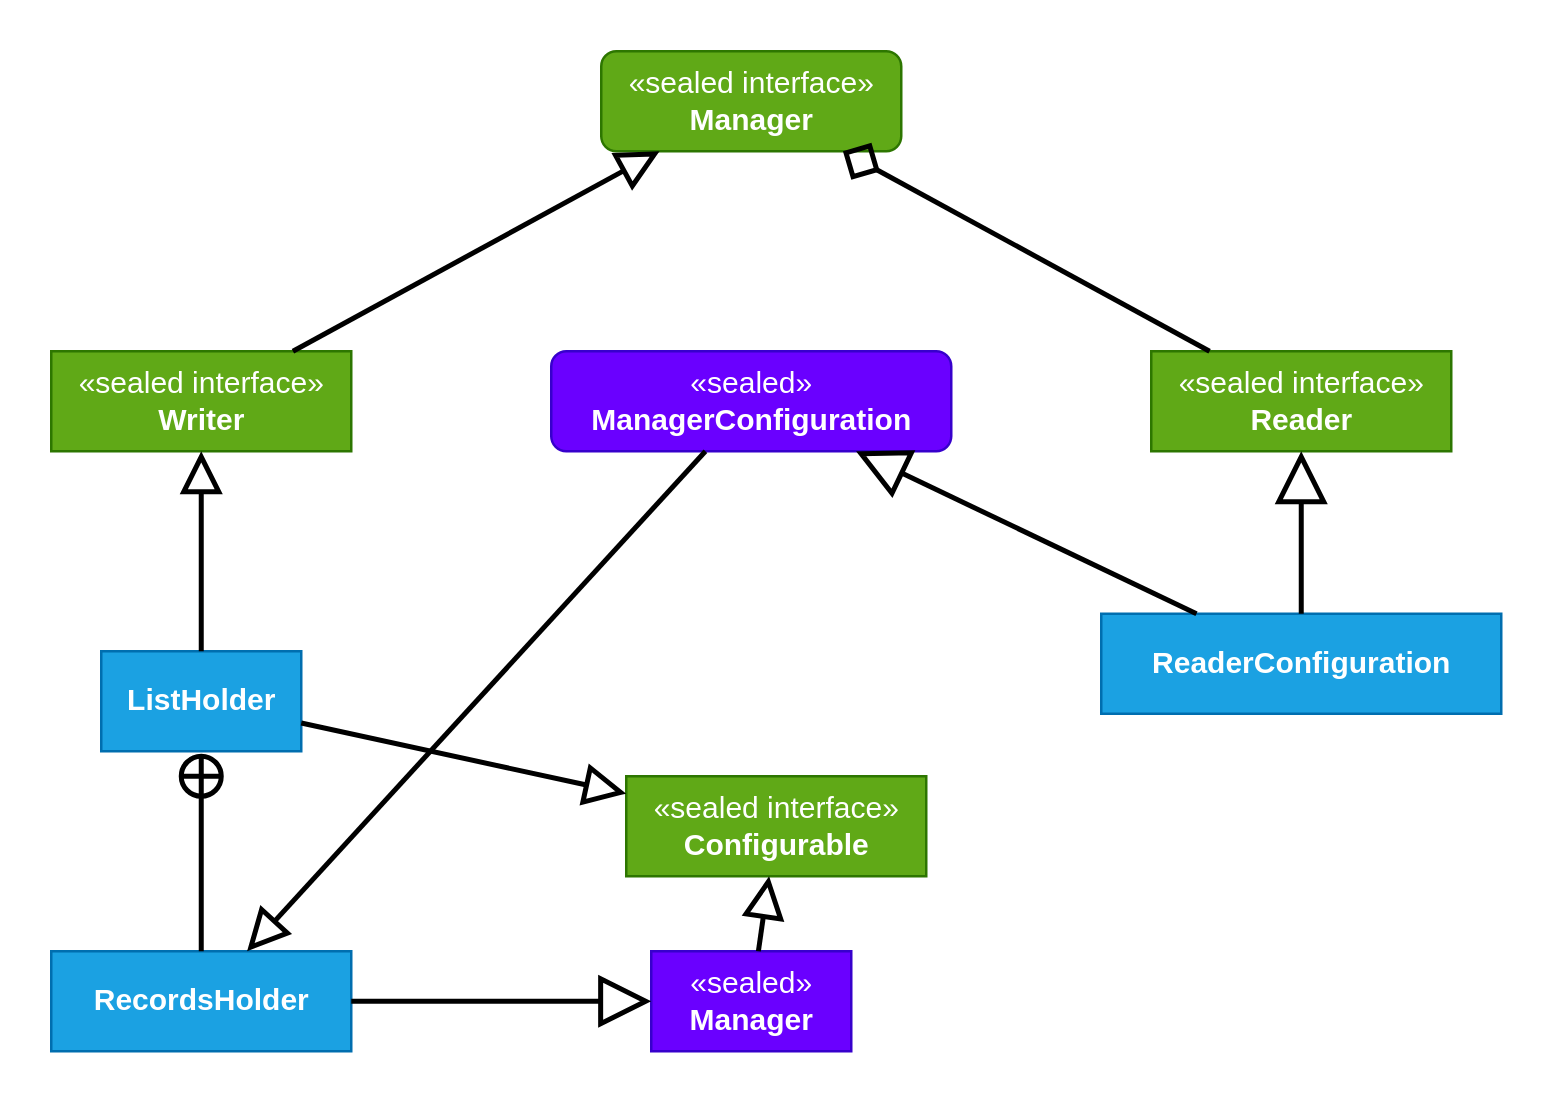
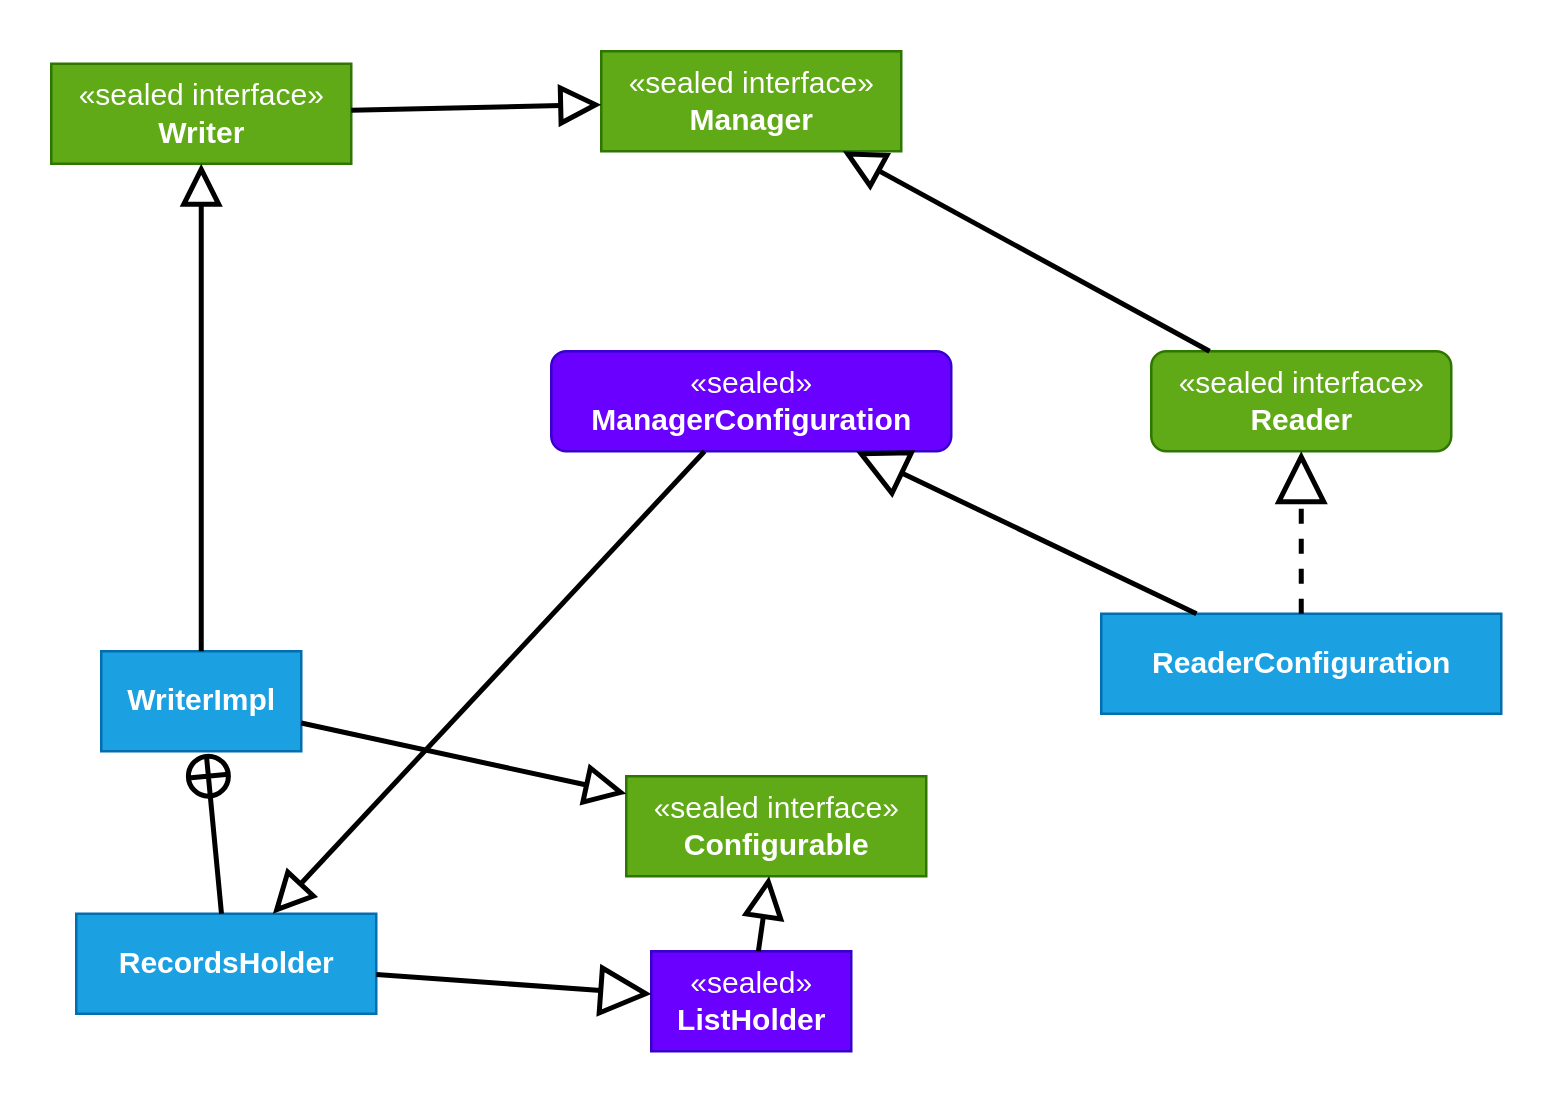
(751, 101) -> (751, 101)
(879, 171) -> (879, 171)
(201, 401) -> (201, 114)
(1301, 401) -> (1301, 401)
(1301, 561) -> (1301, 561)
(203, 701) -> (203, 701)
(201, 1001) -> (226, 964)
(753, 1001) -> (753, 1001)
